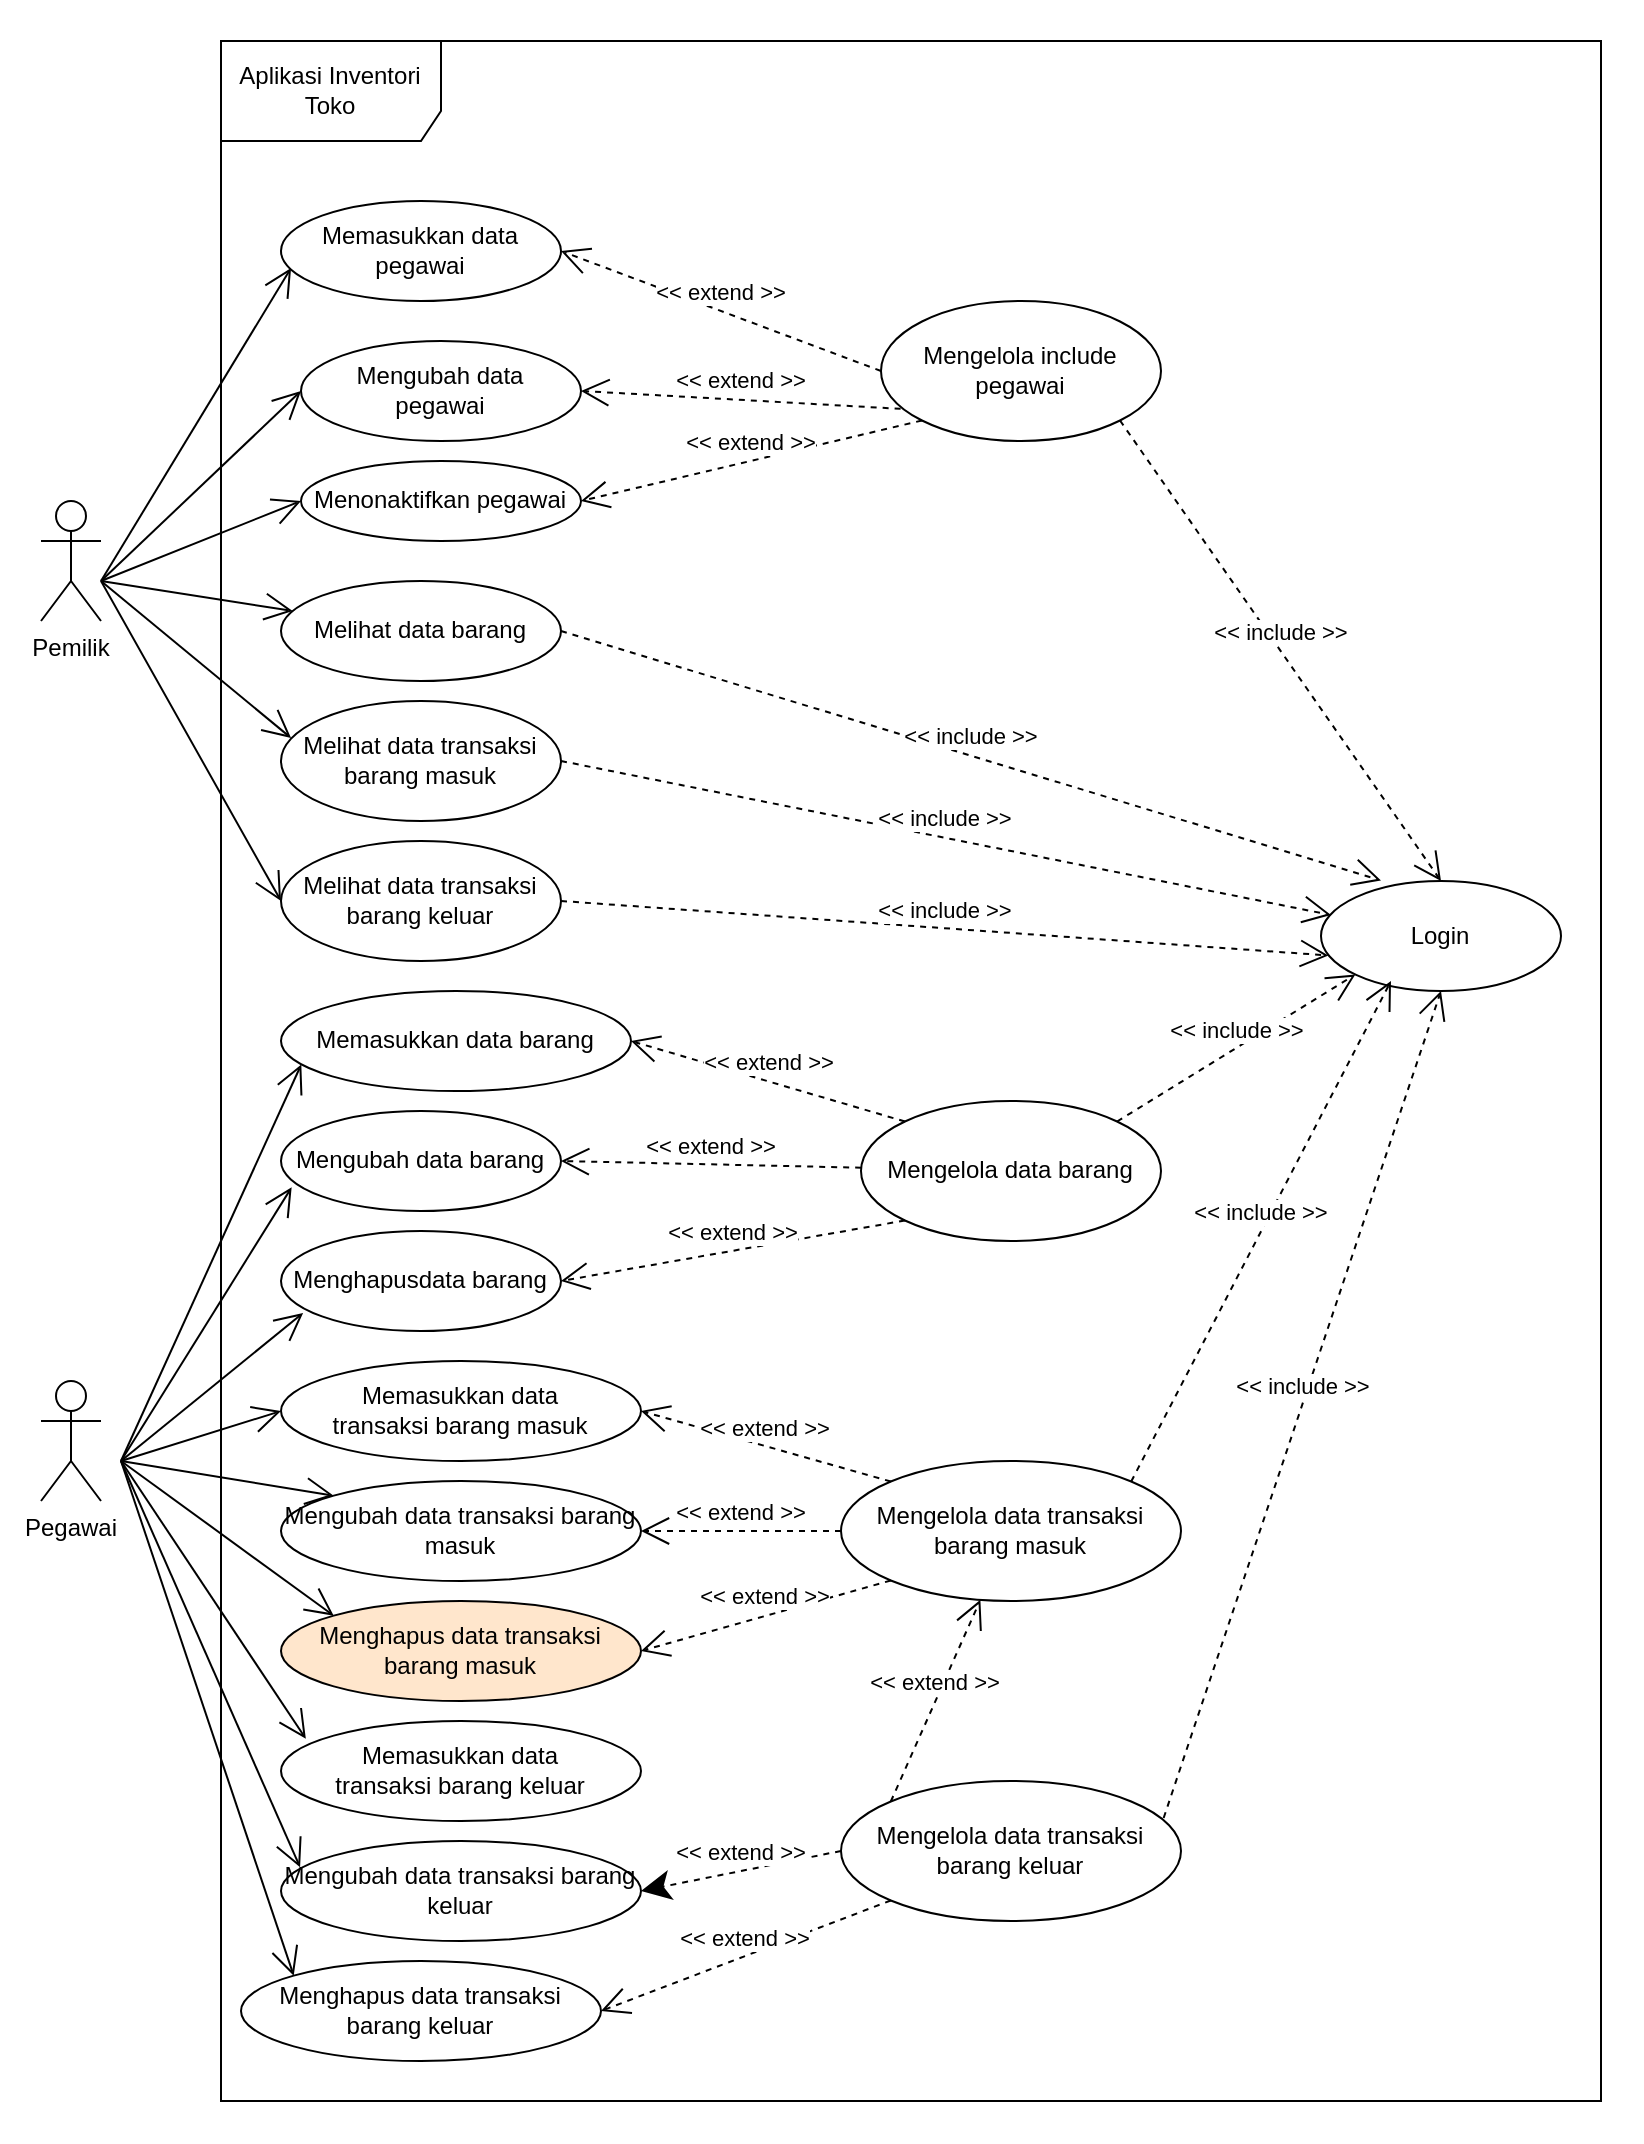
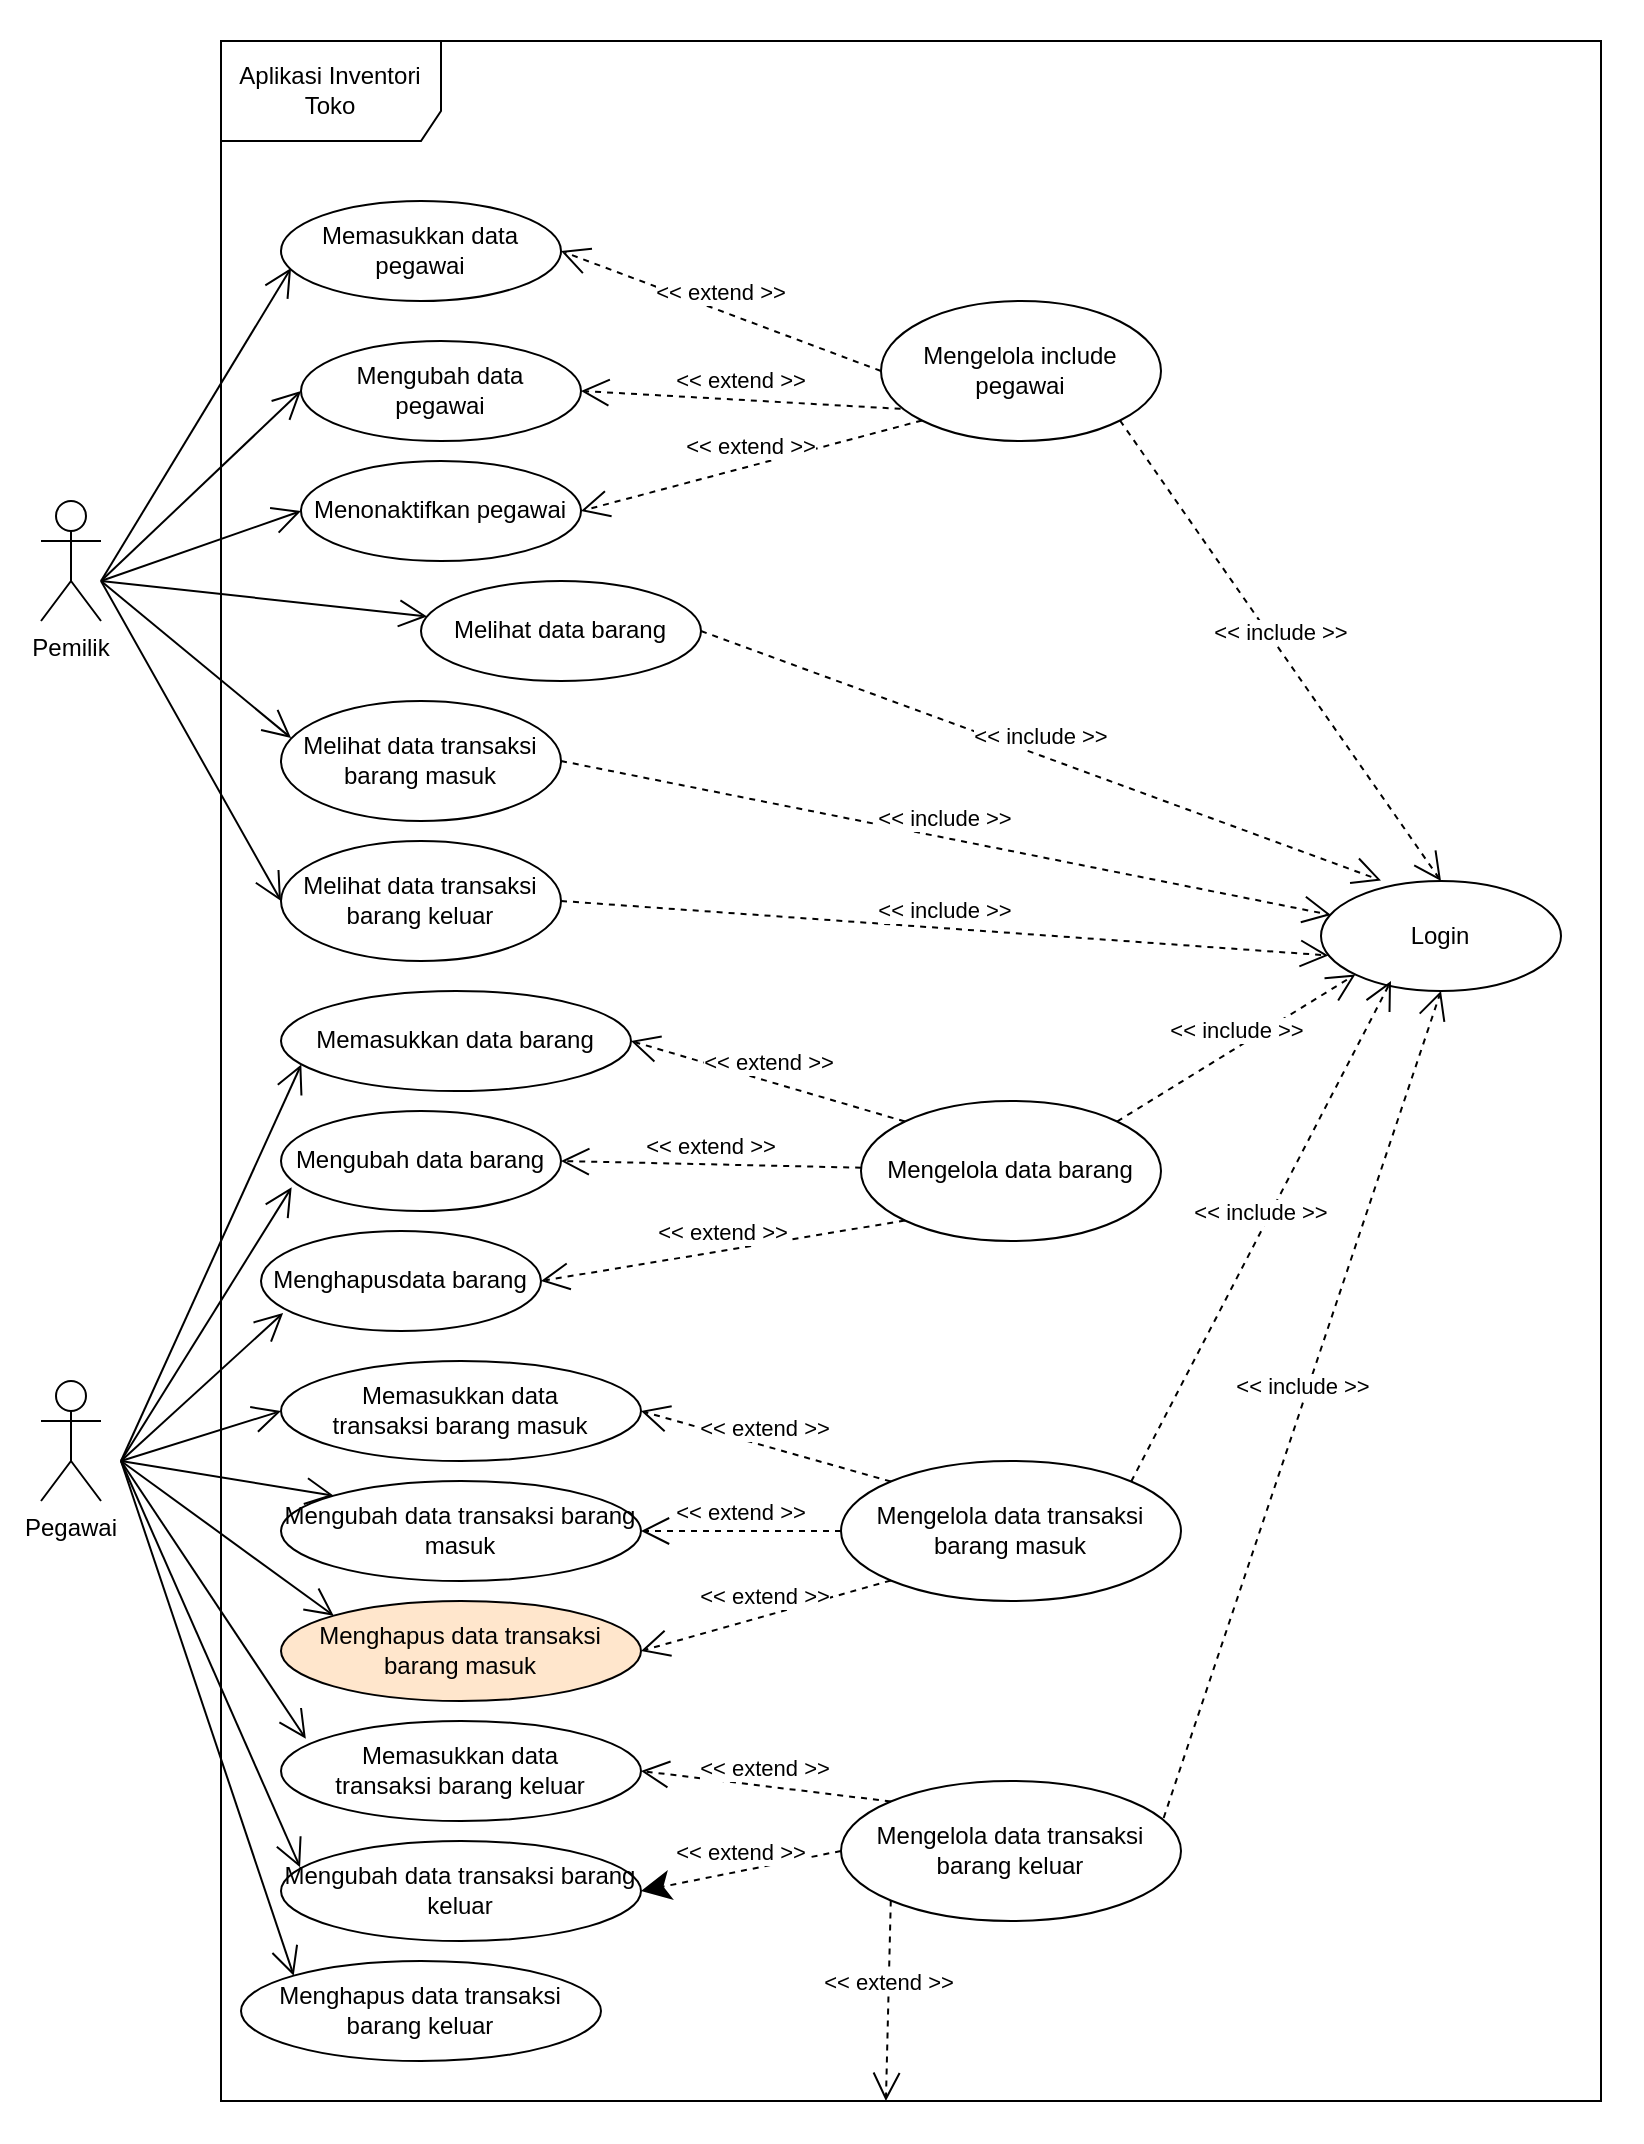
(441, 501) -> (441, 511)
(421, 631) -> (561, 631)
(421, 1281) -> (401, 1281)
(935, 1703) -> (808, 1791)
(681, 1980) -> (888, 2036)
